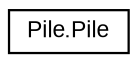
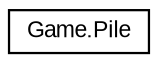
(69, 32) -> (79, 32)
